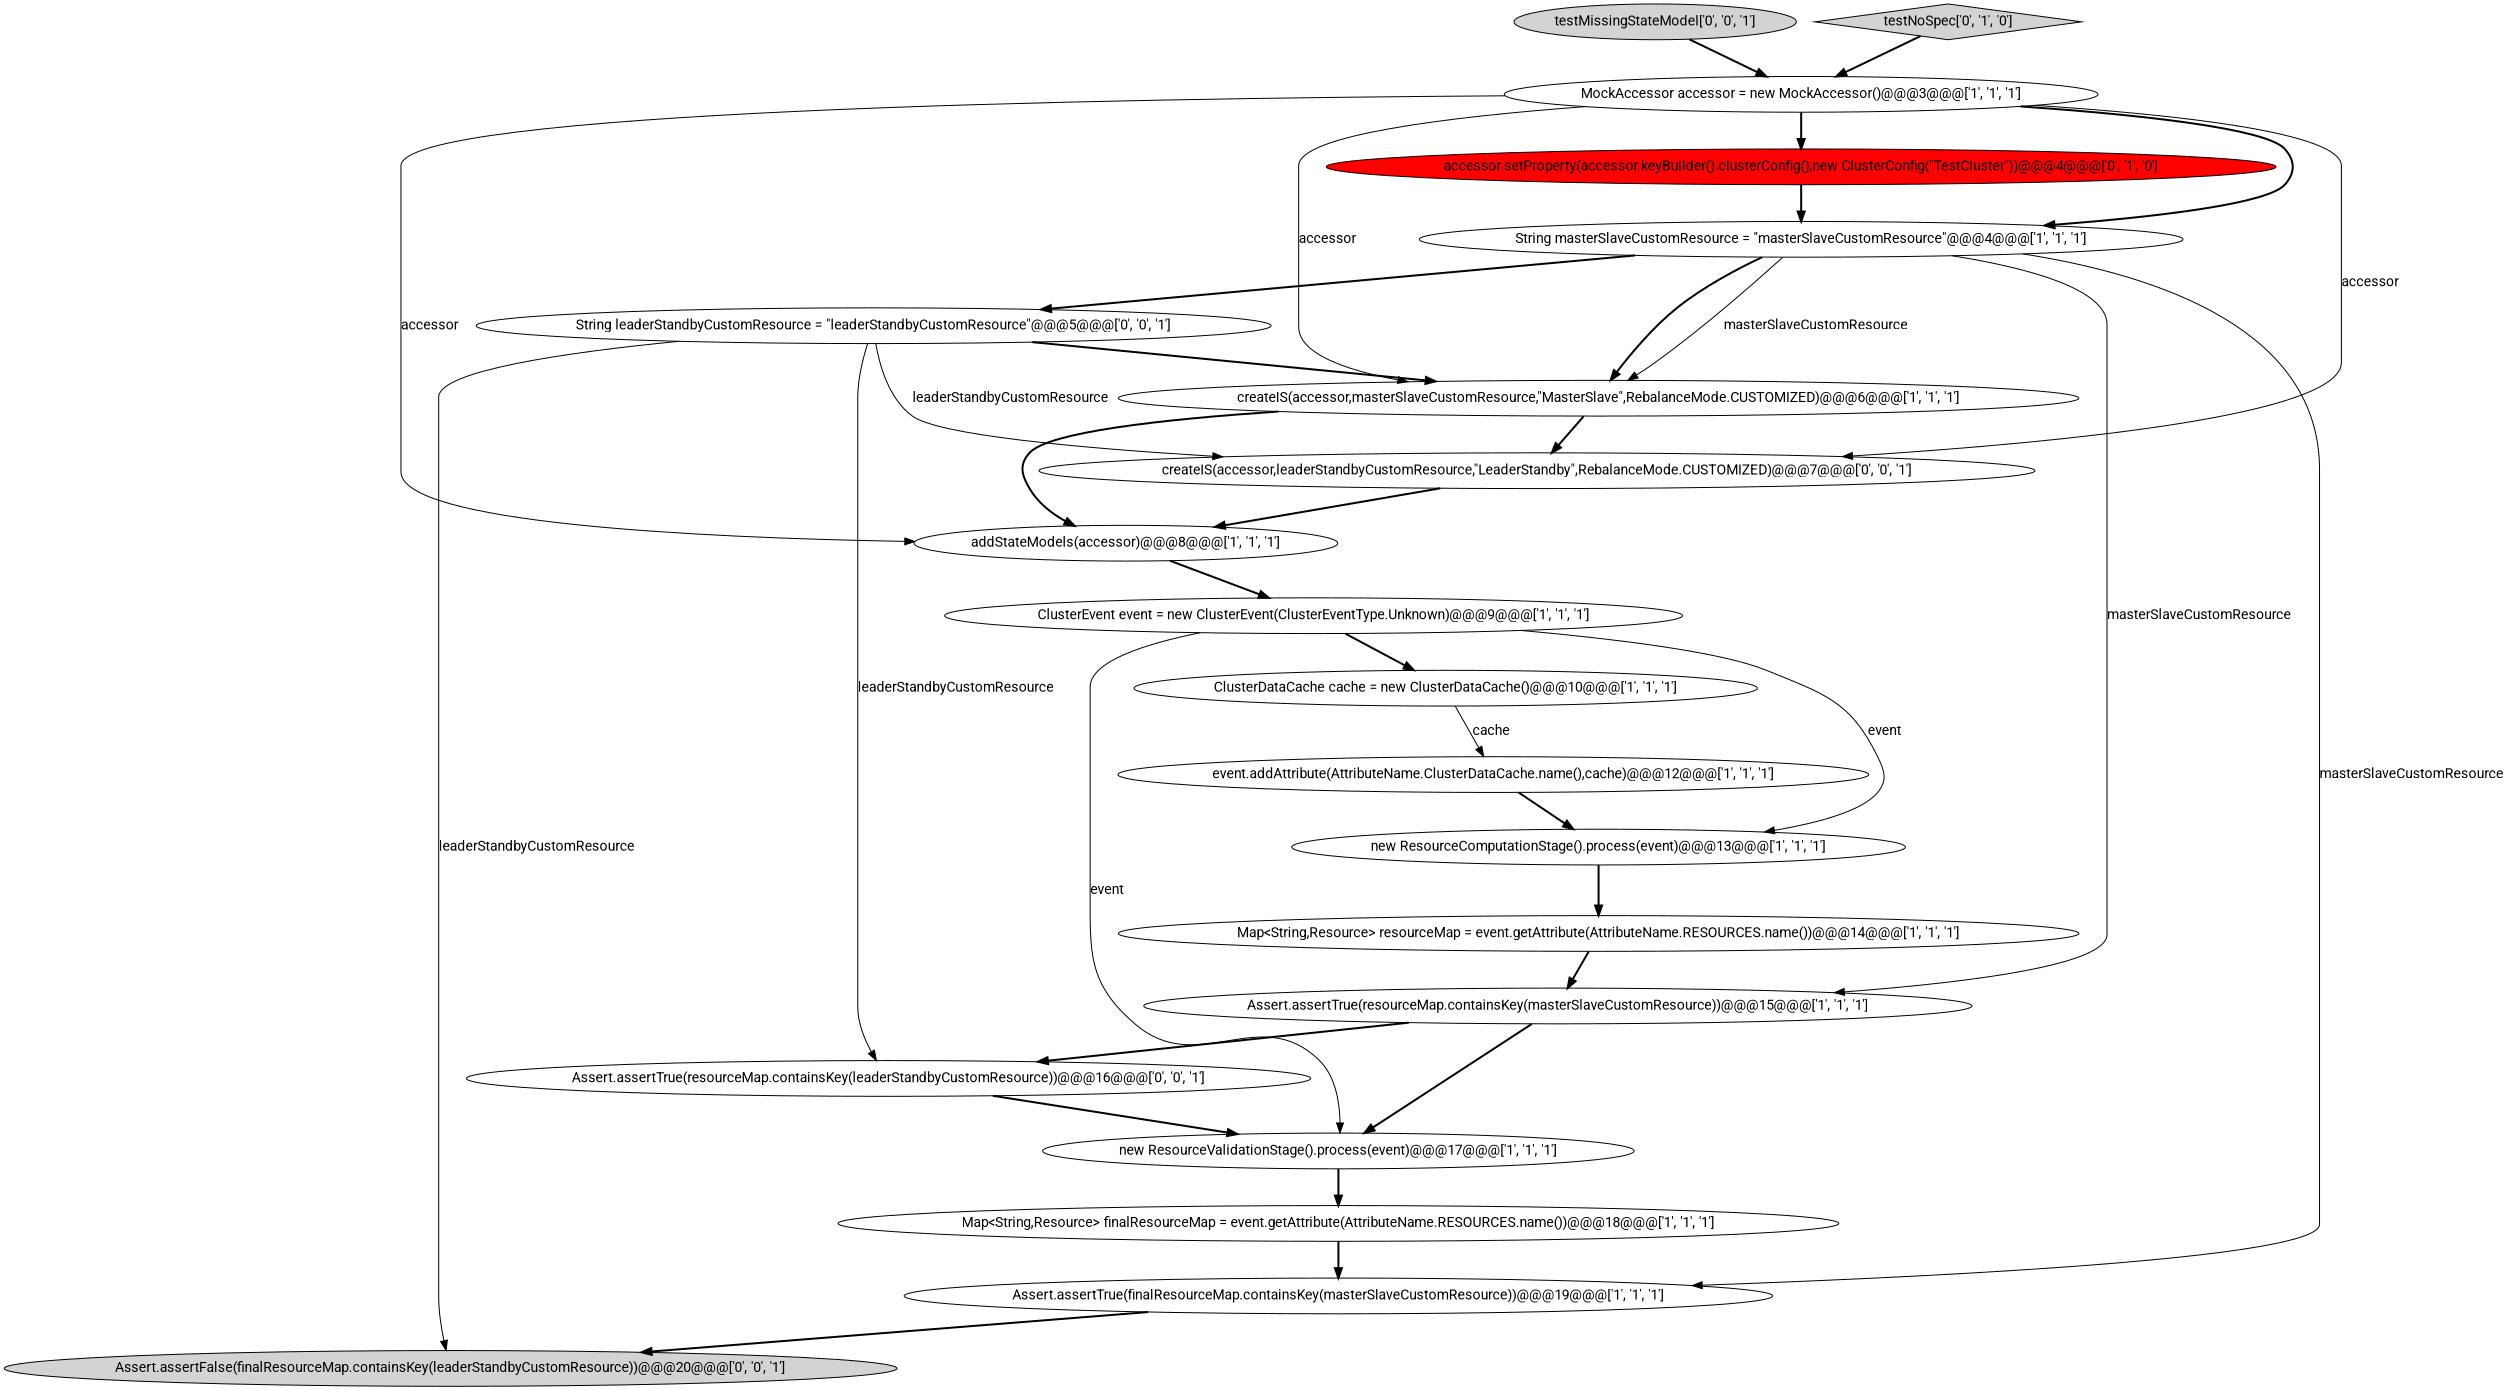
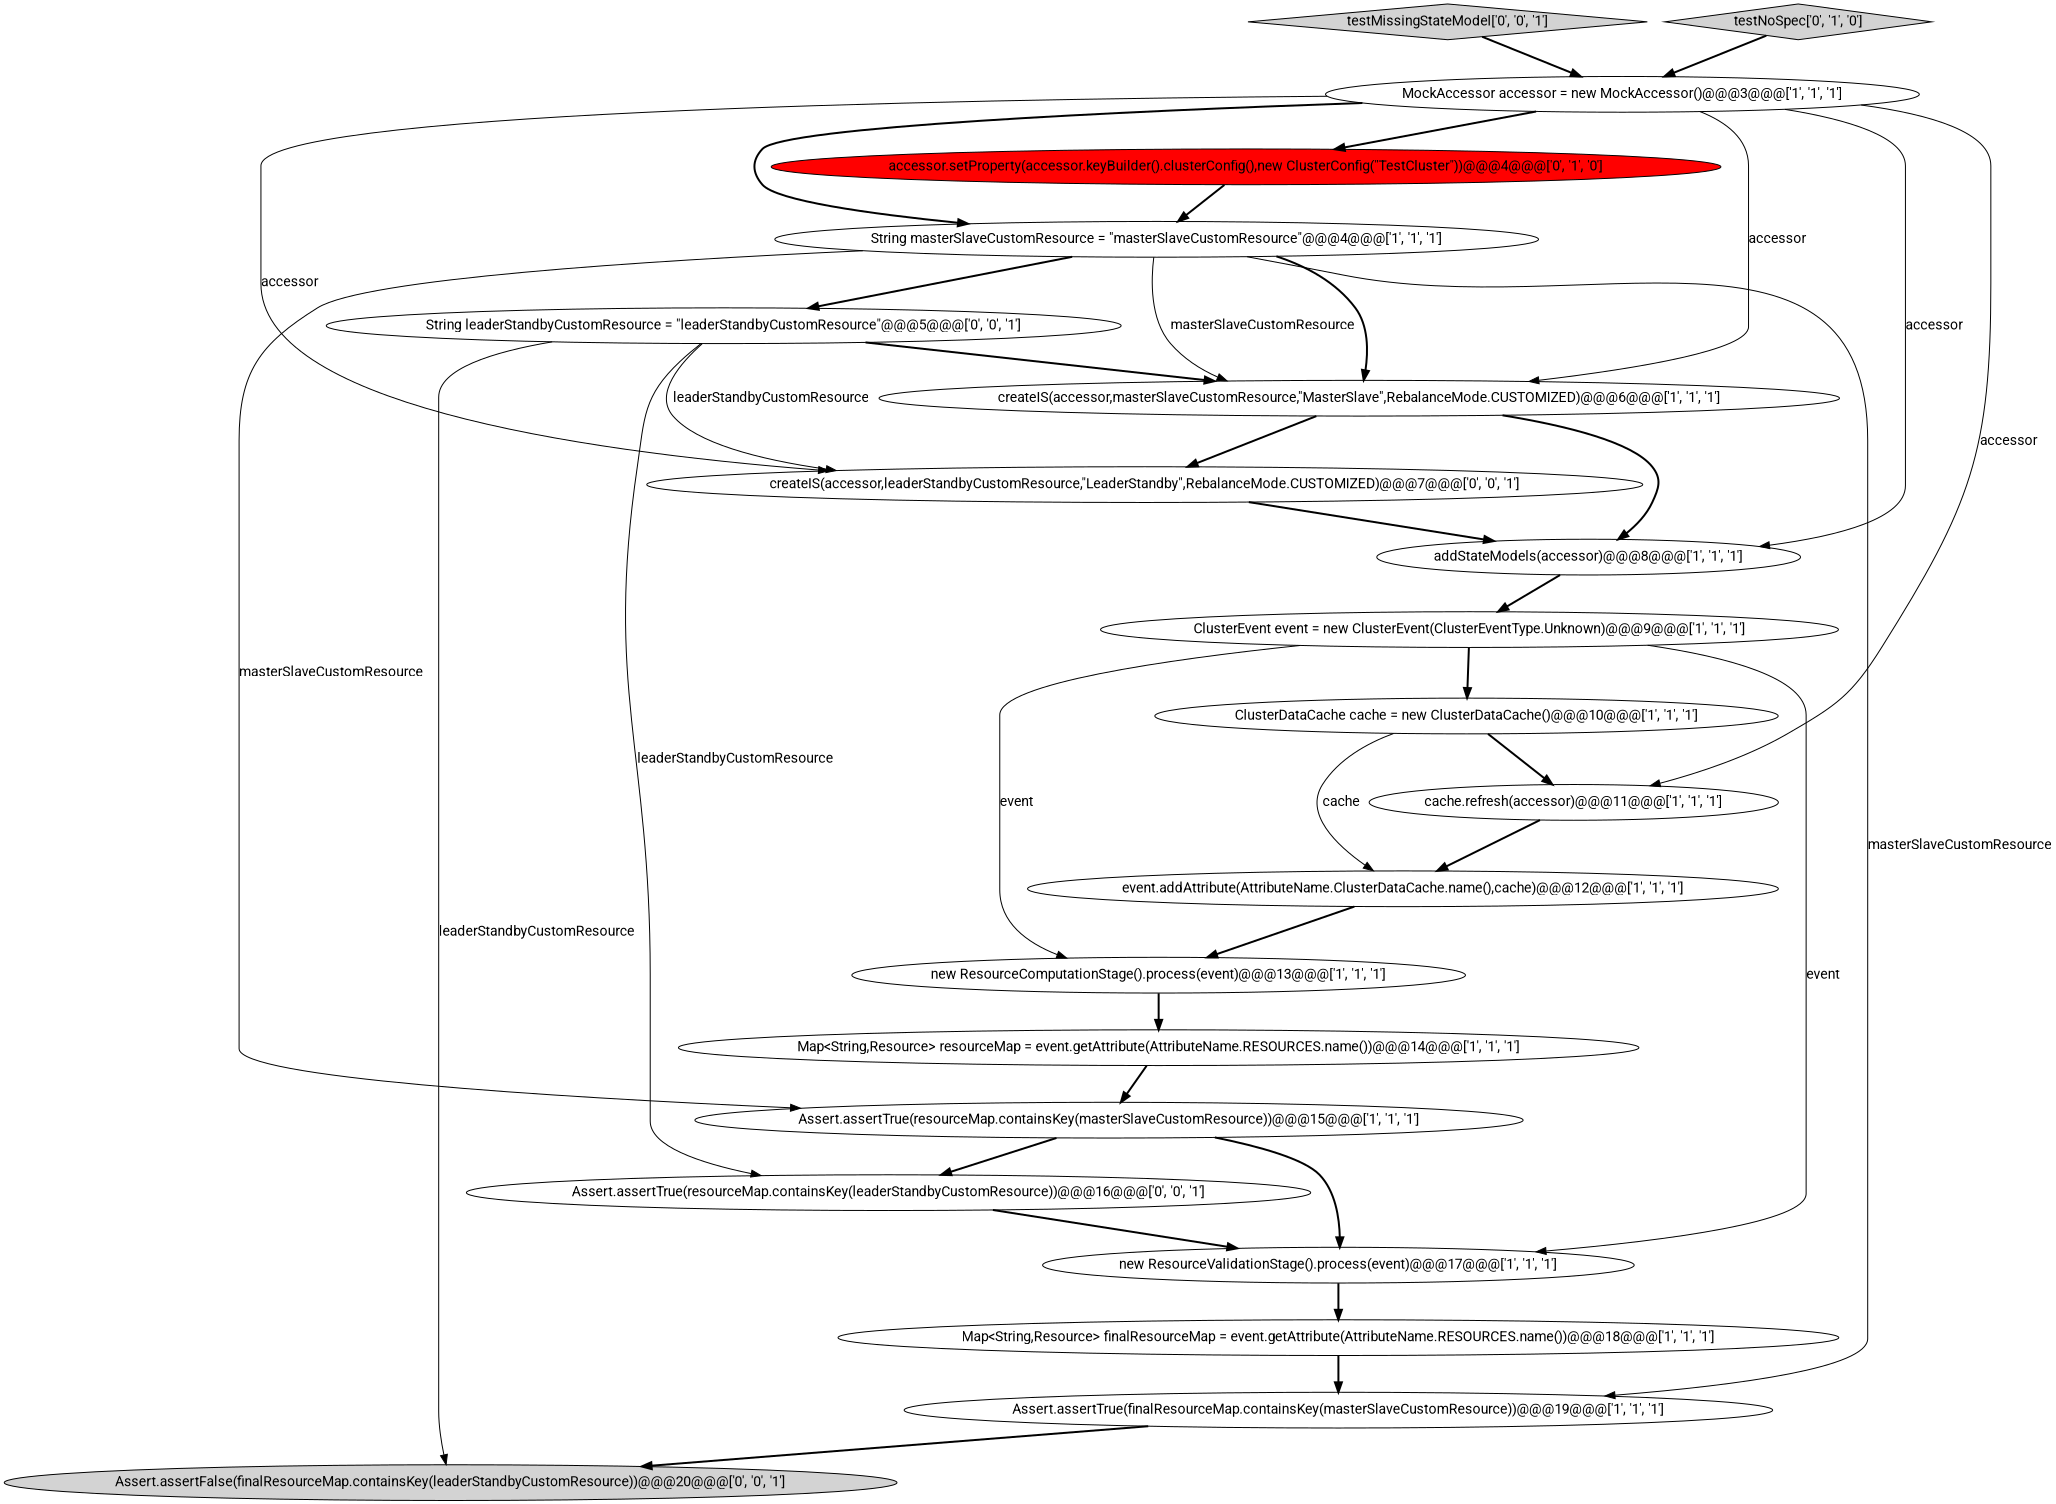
(1655, 22) -> (1448, 22)
none -> (1574, 802)
